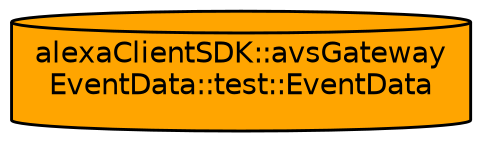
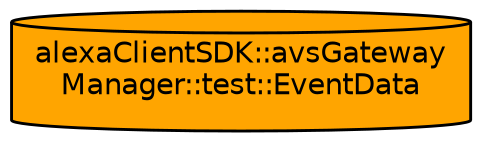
(241, 71) -> (241, 71)
